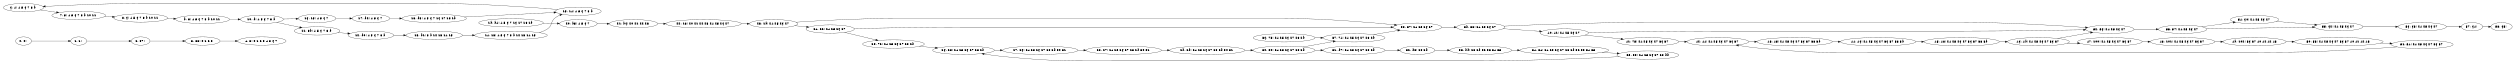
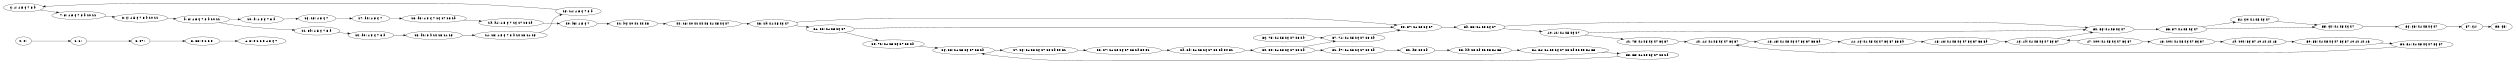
(509, 15) -> (471, 21)
(288, 25) -> (256, 27)
(2072, 43) -> (2075, 40)
(1648, 55) -> (1648, 55)
